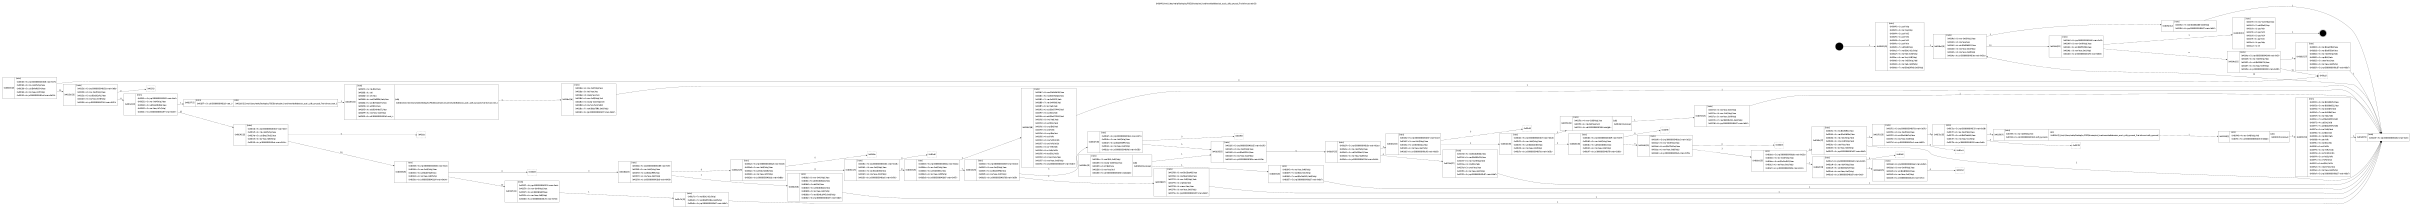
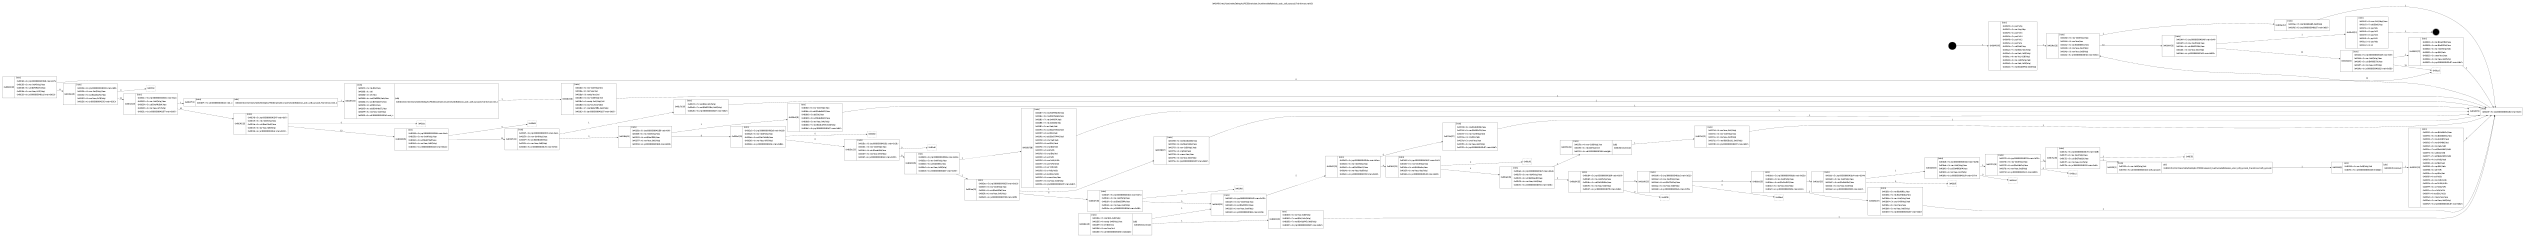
(1869, 138) -> (1982, 166)
(577, 172) -> (588, 138)
